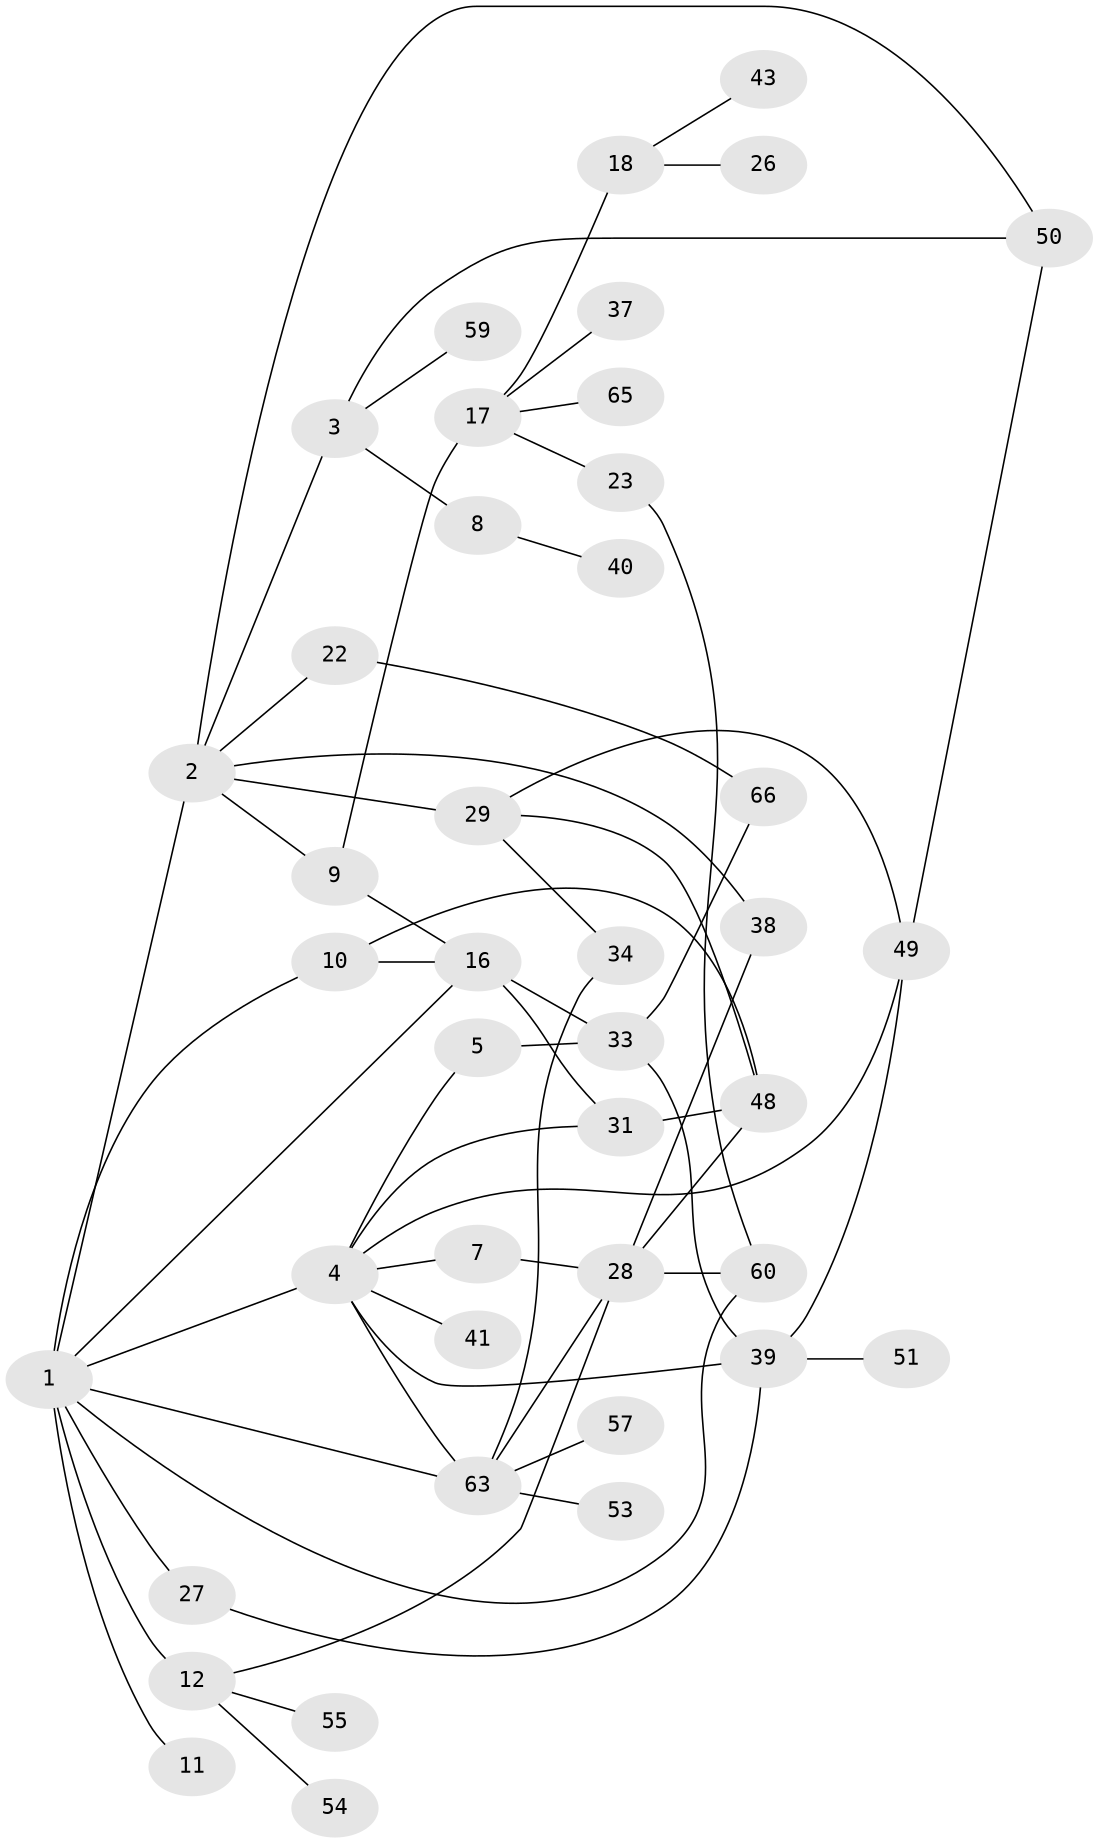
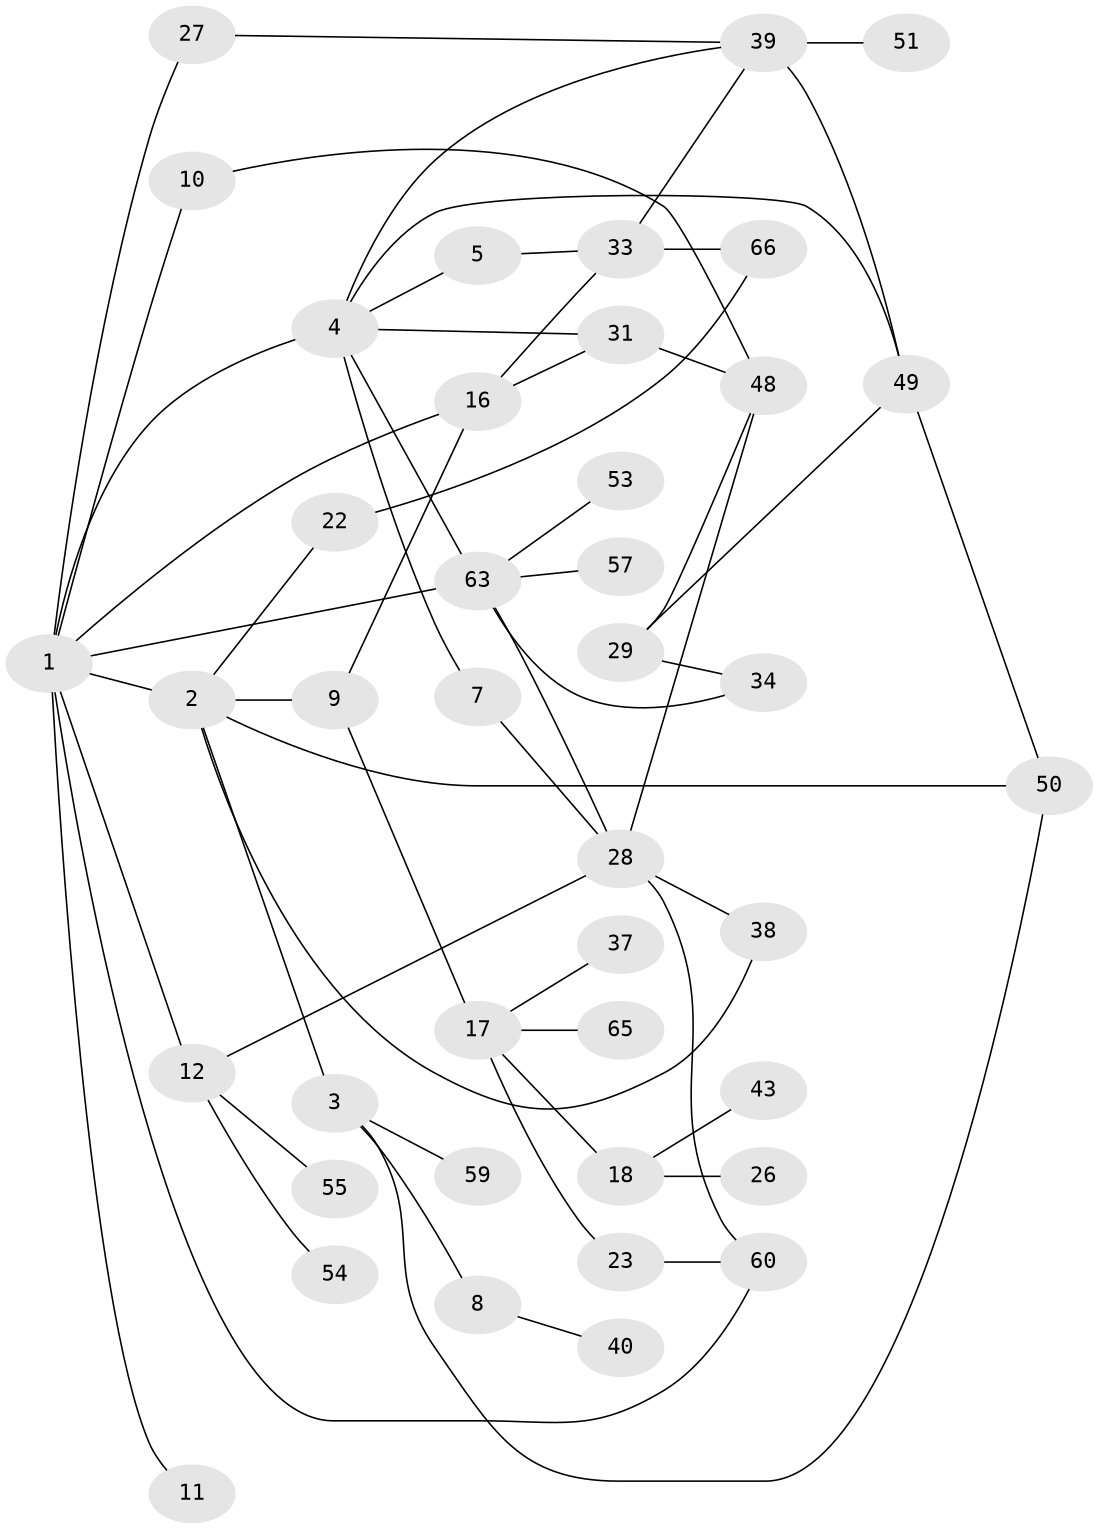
(335, 795) -> none
(407, 962) -> none
(478, 1340) -> none
